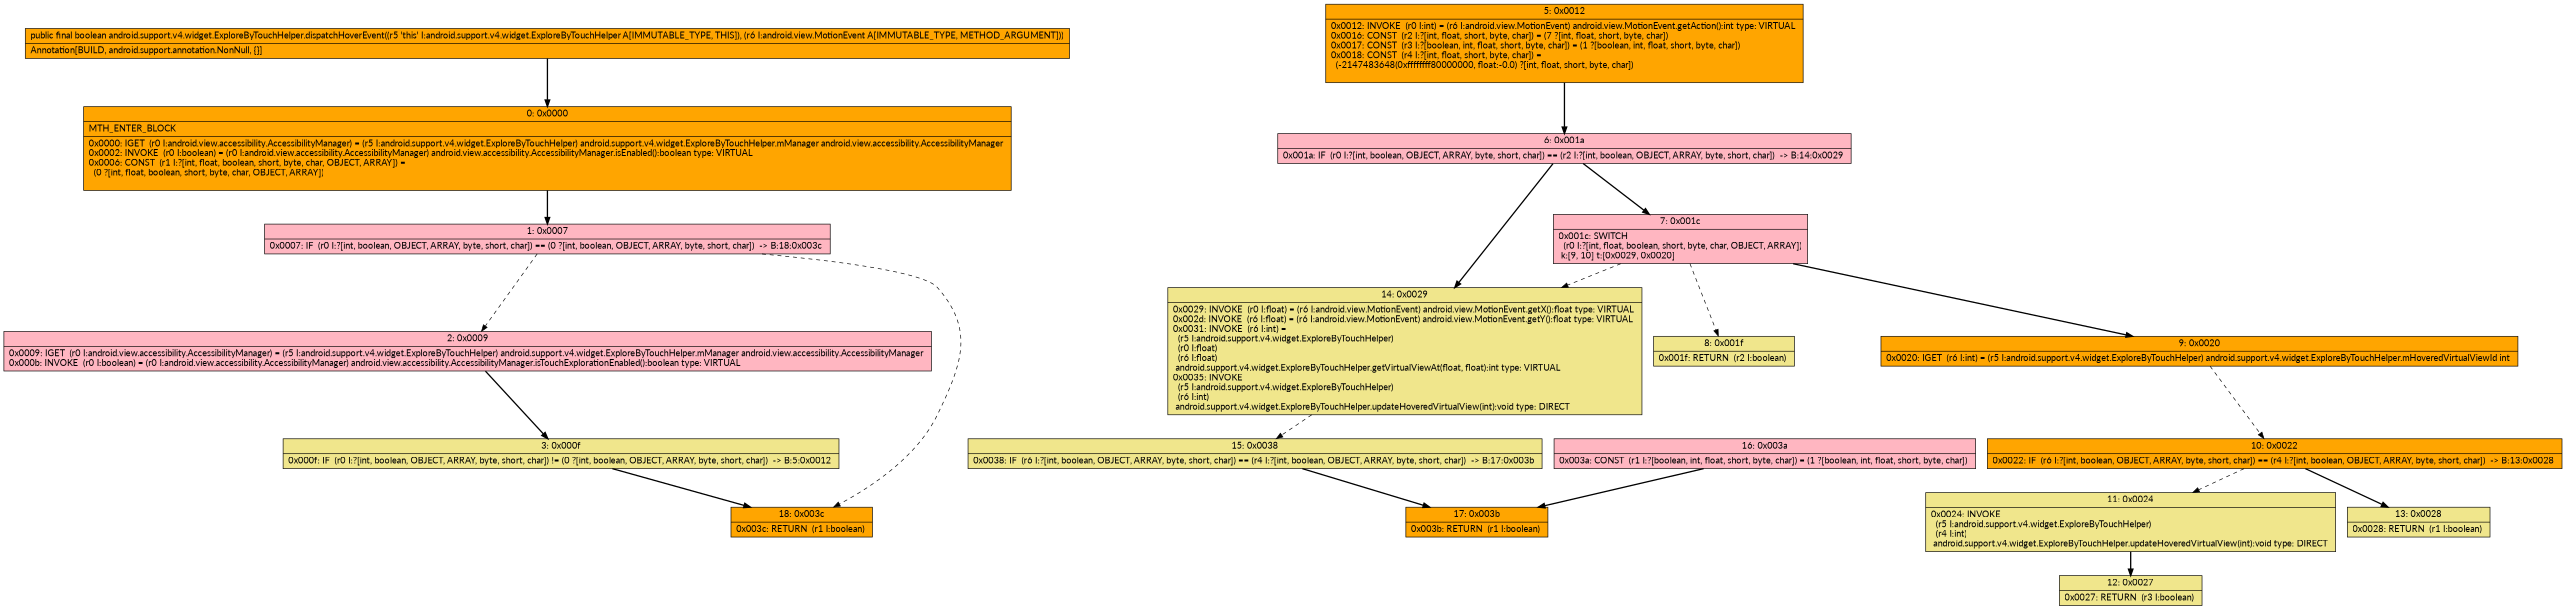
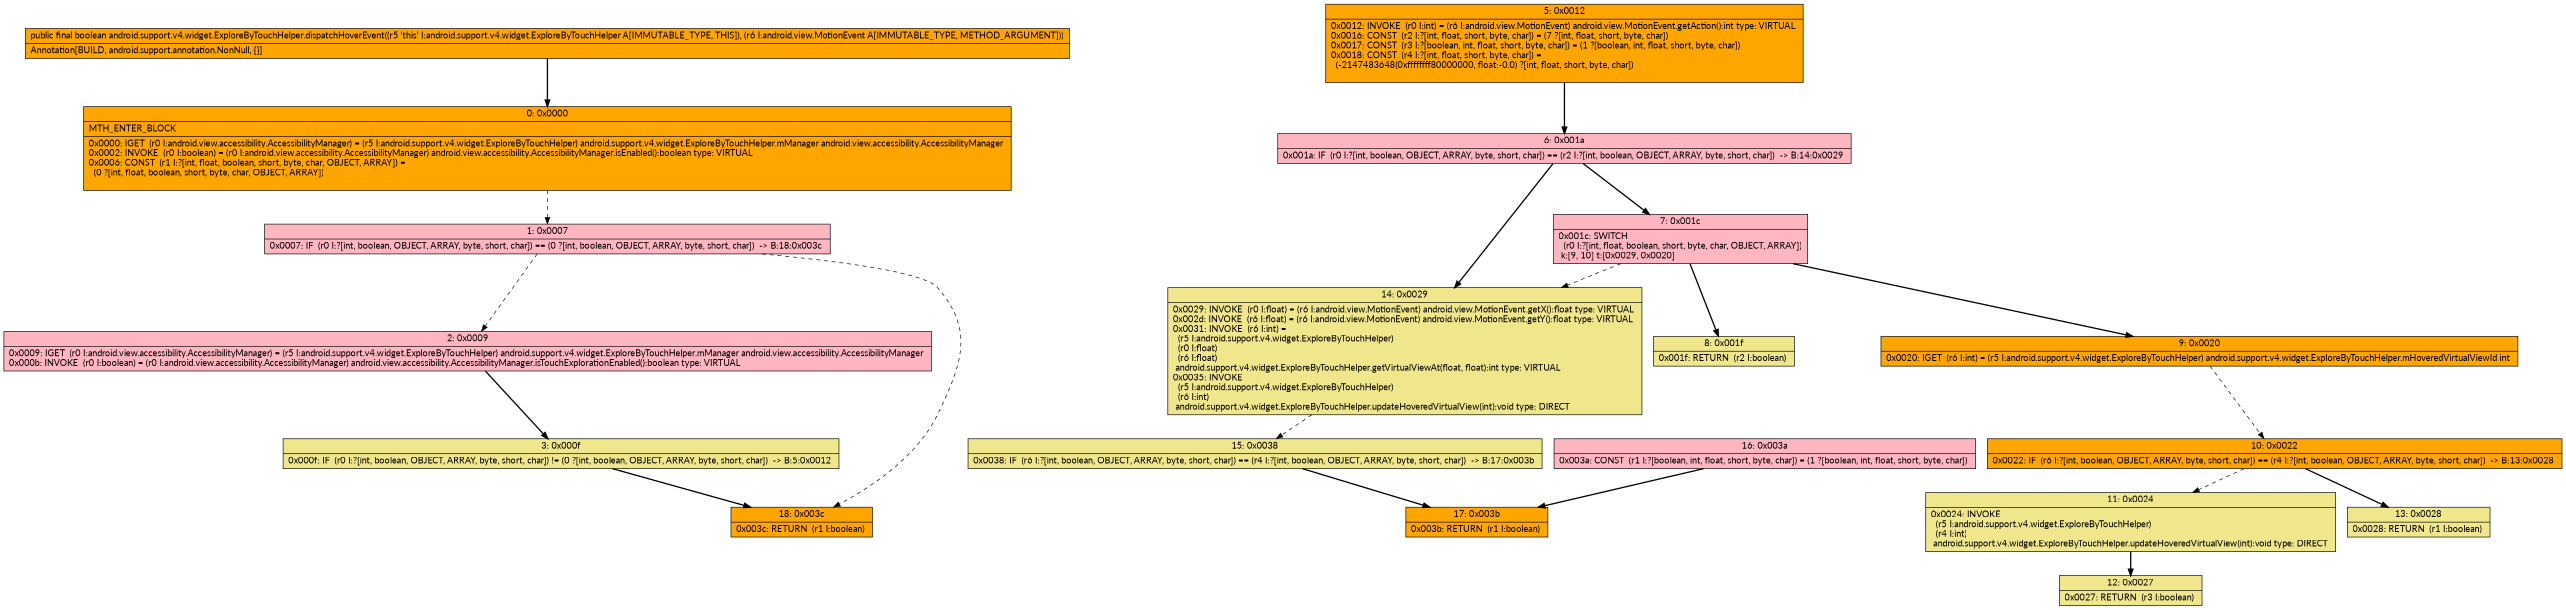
(547, 204) -> (547, 204)
(1703, 297) -> (1703, 297)
